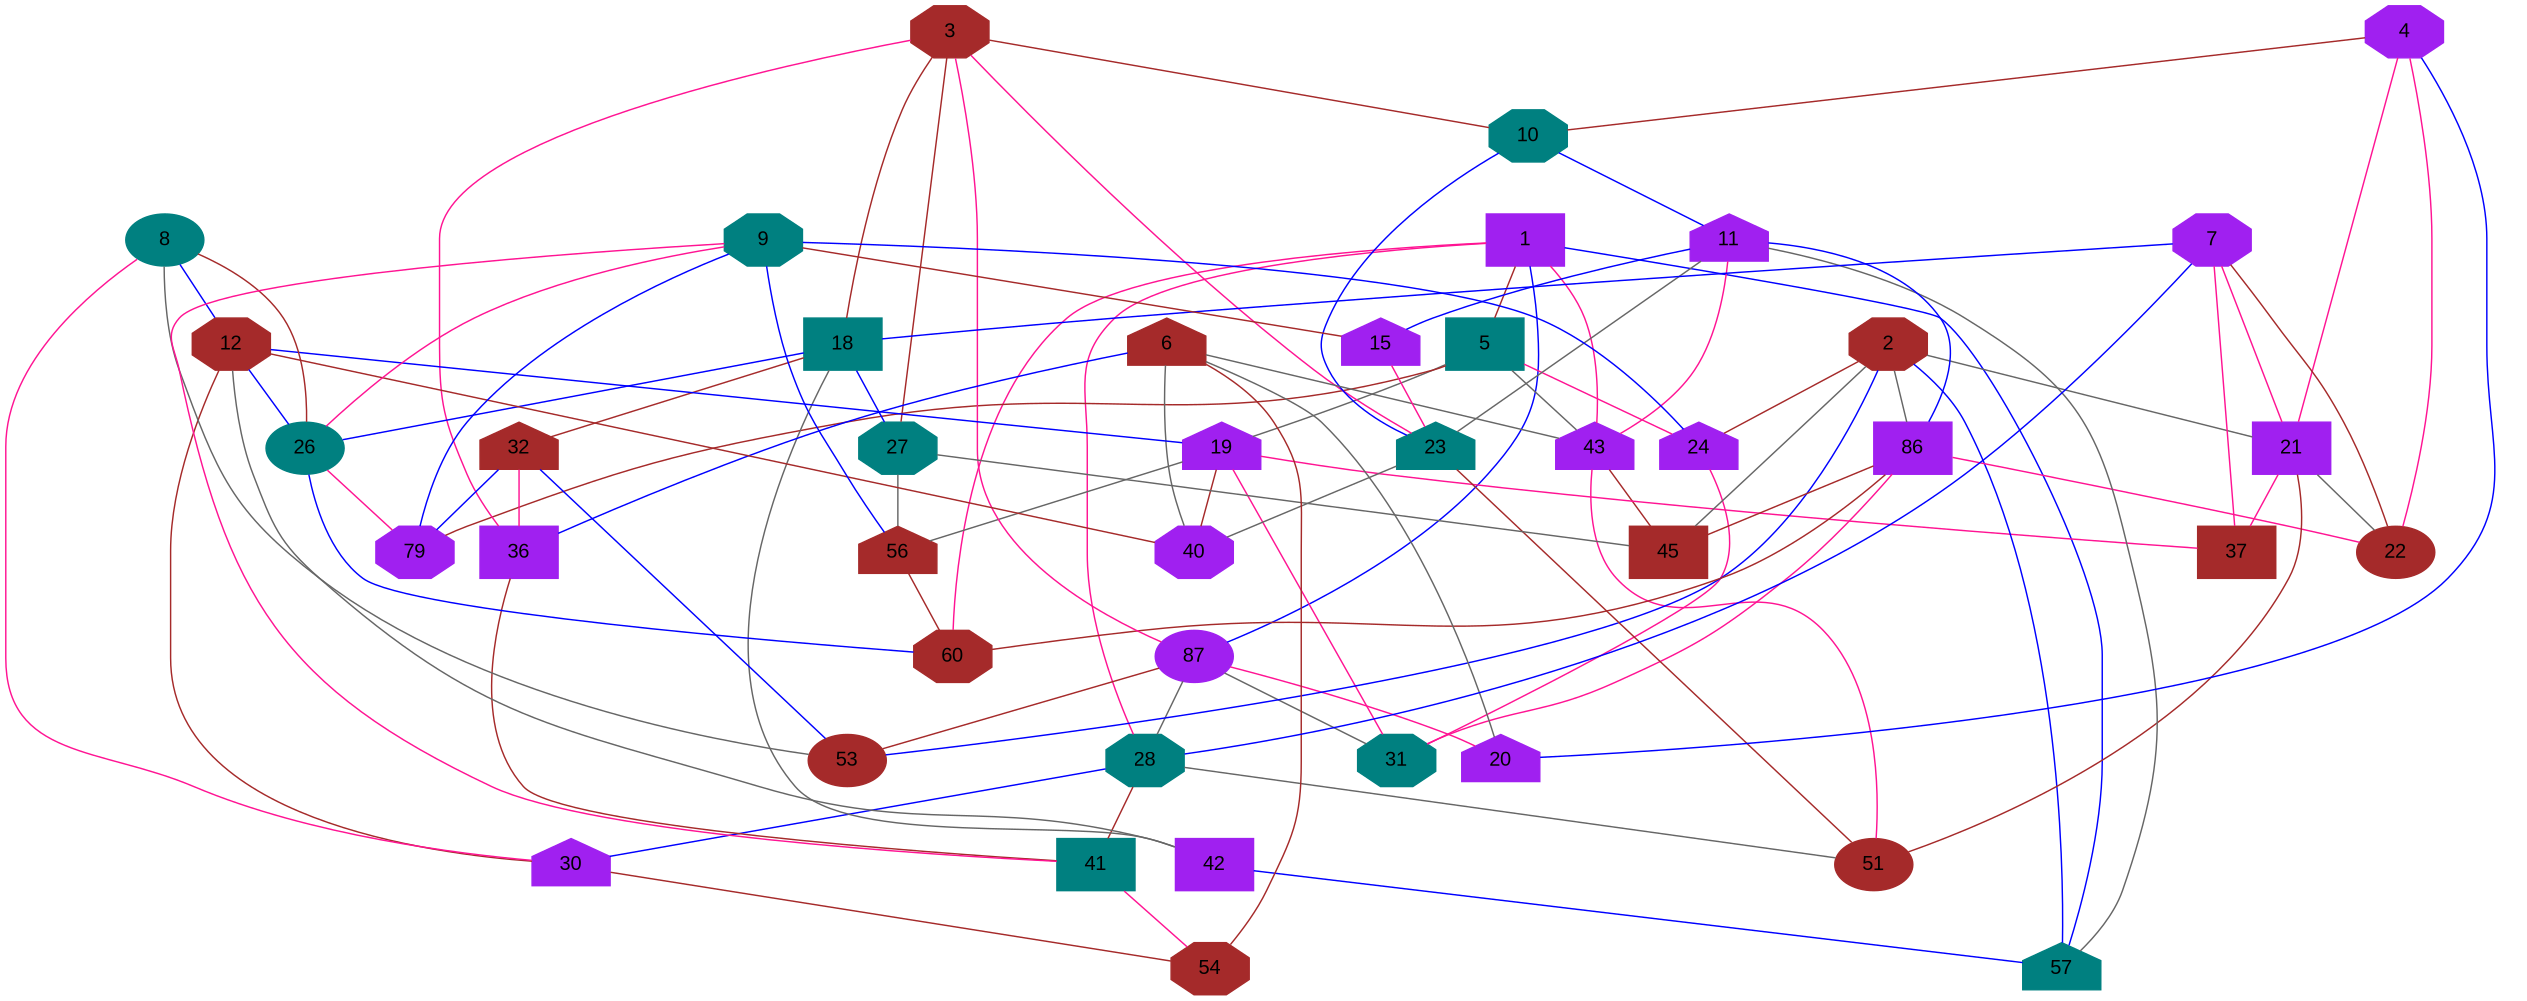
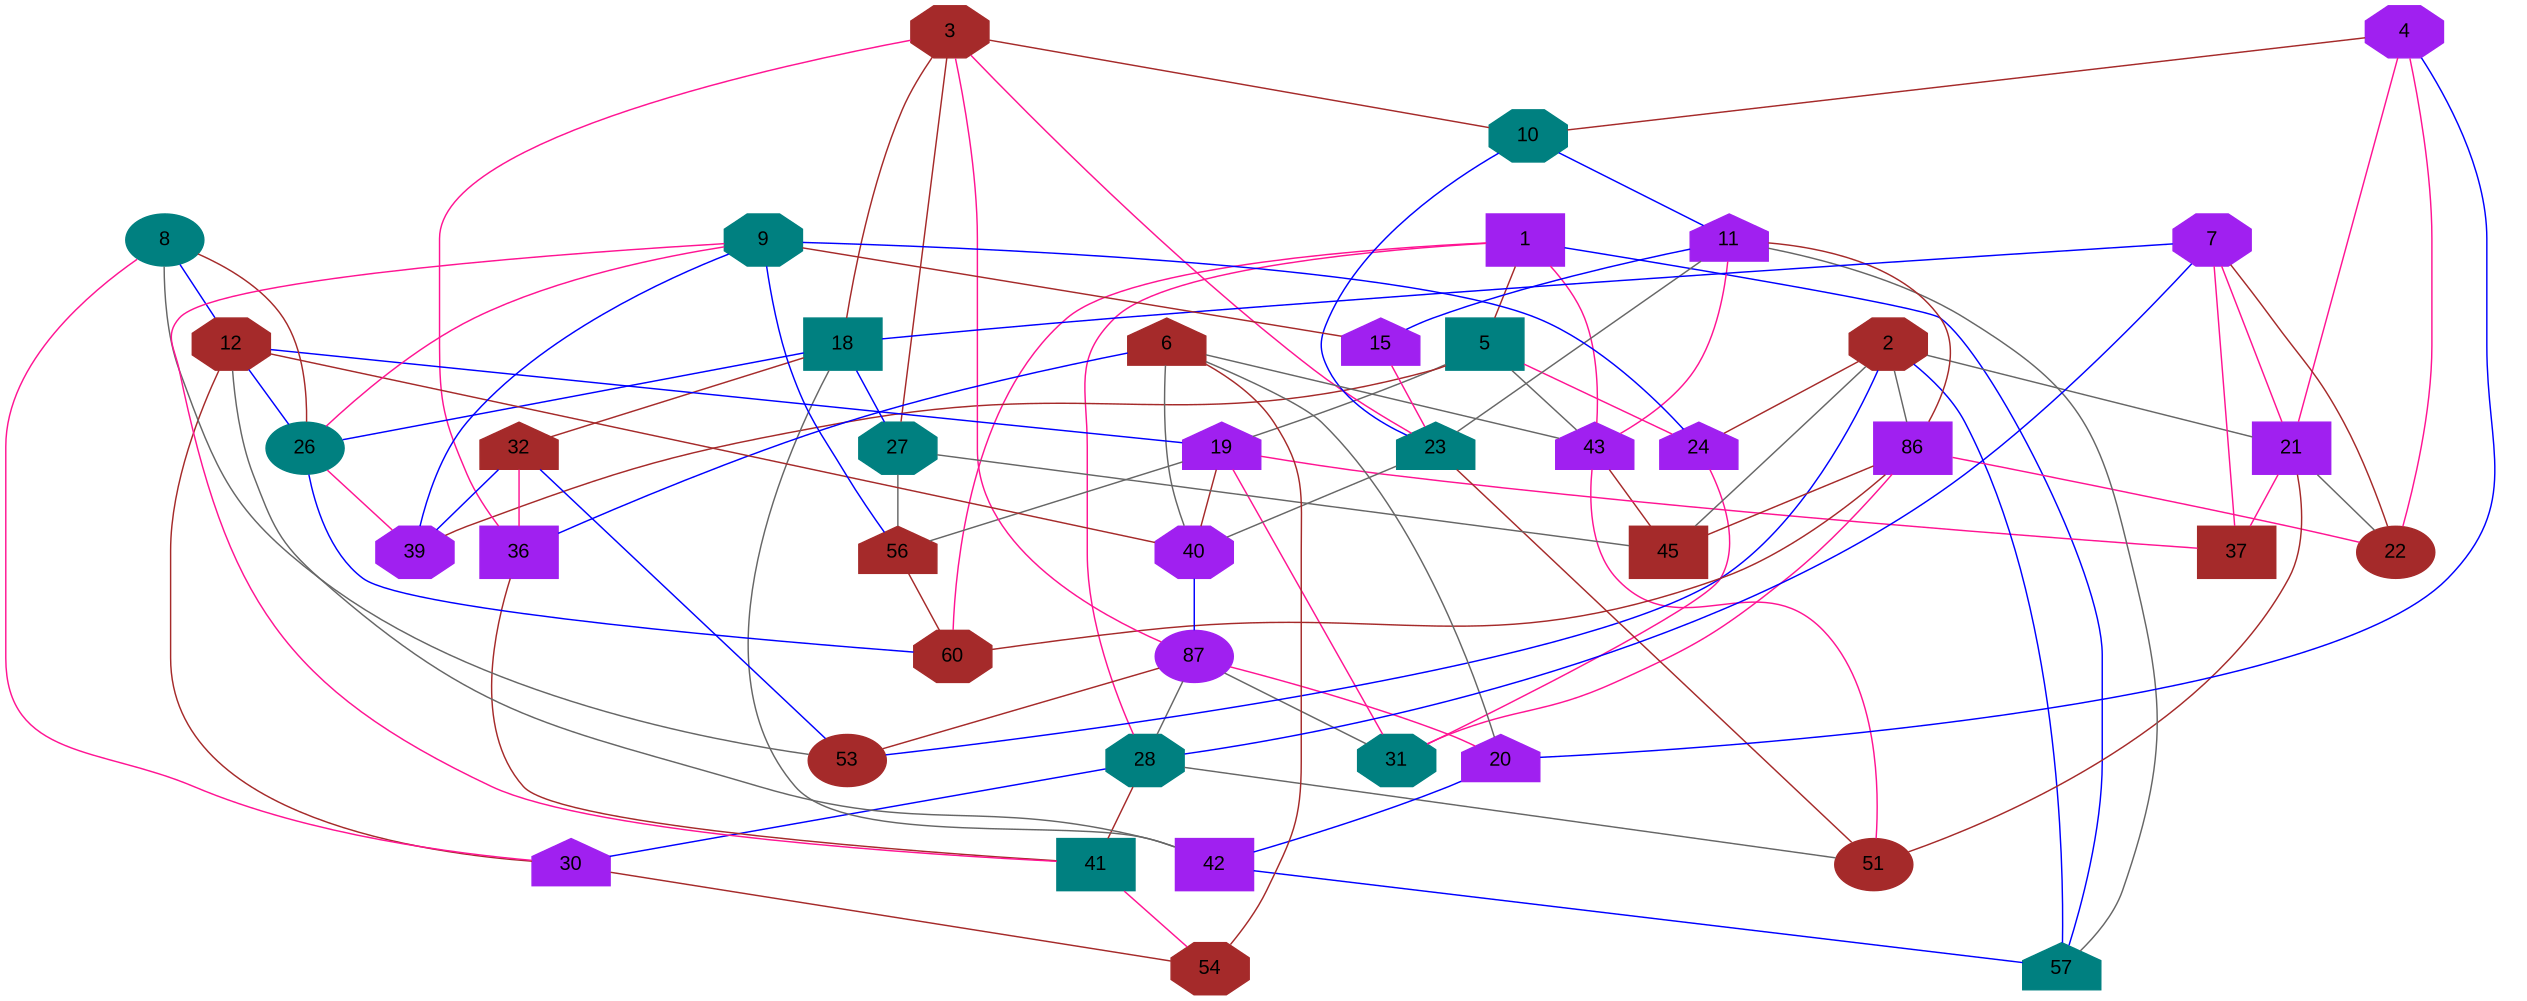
(1950, 343) -> (1950, 343)
(1456, 506) -> (1194, 605)
(415, 552) -> (415, 552)
none -> (1358, 819)
